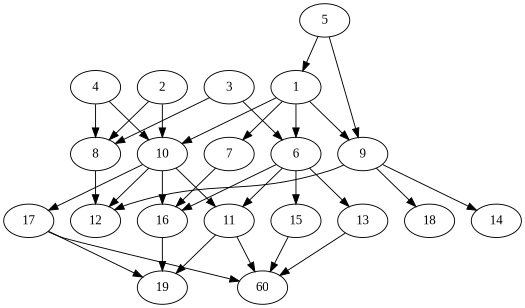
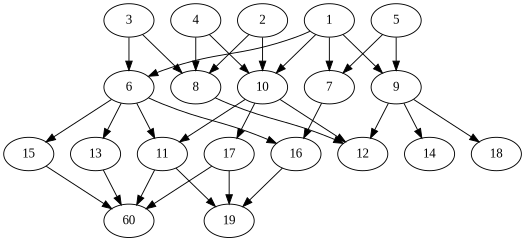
(312, 50) -> (367, 50)
(162, 183) -> none
